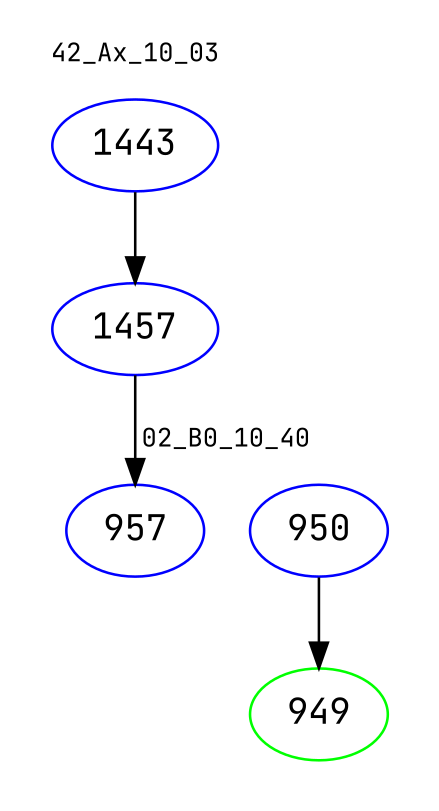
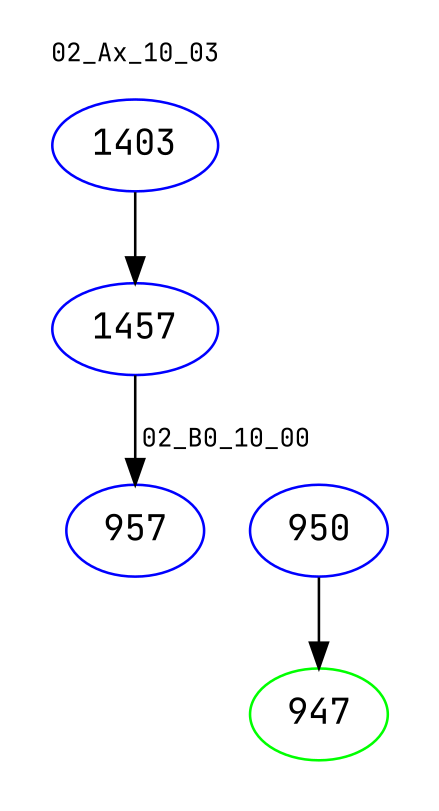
(136, 55) -> (136, 55)
(135, 145) -> (135, 145)
(227, 440) -> (227, 440)
(319, 714) -> (319, 714)
